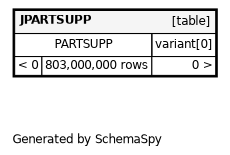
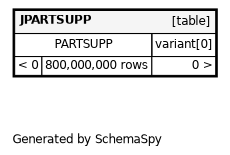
(97, 65) -> (97, 65)
